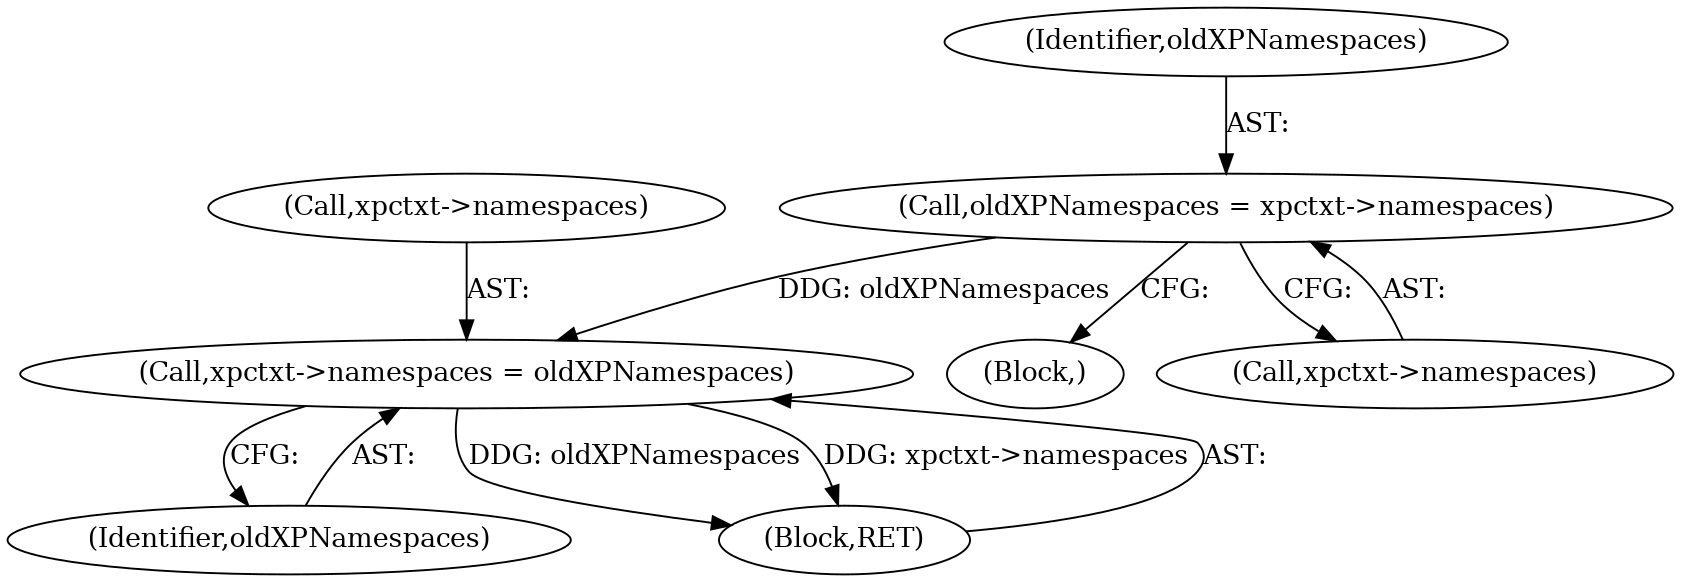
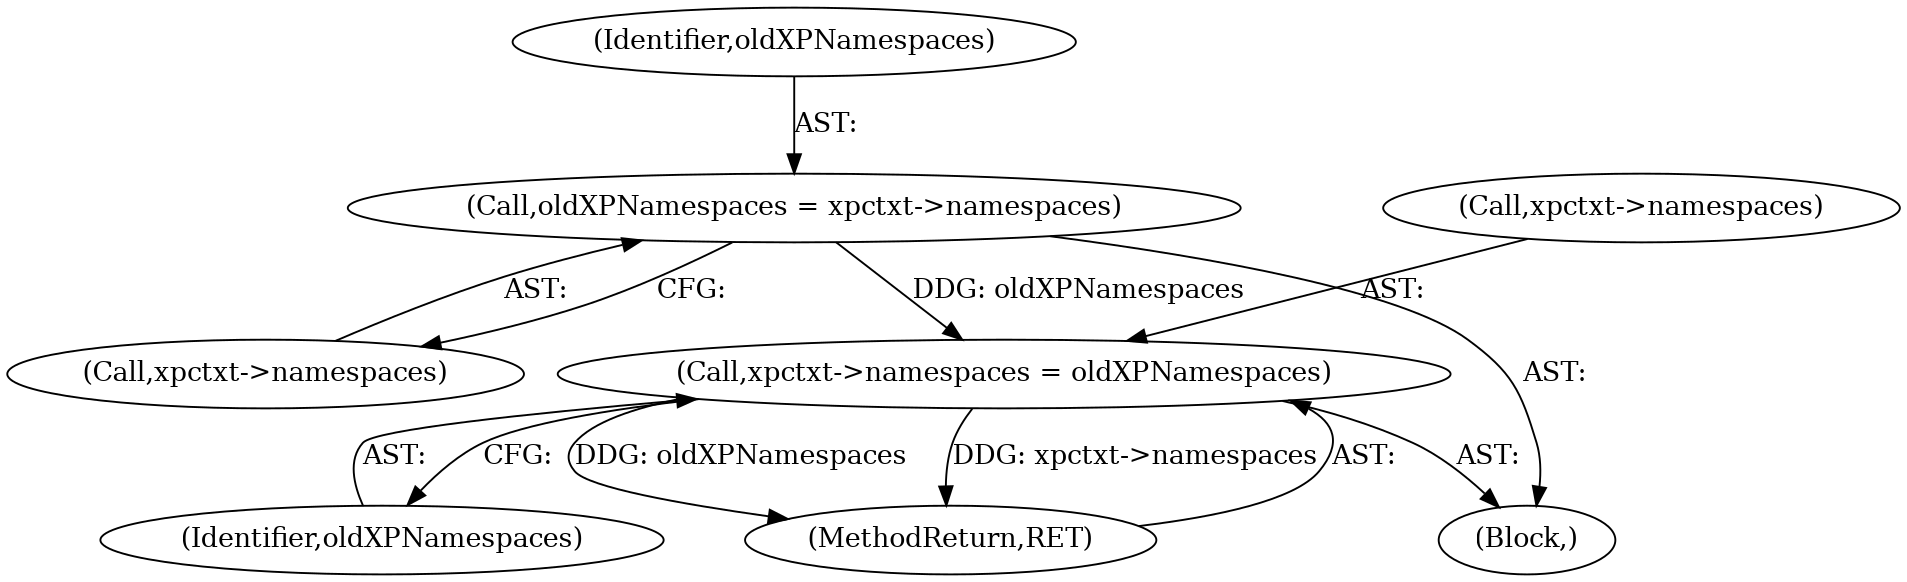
(1179, 291) -> (1559, 374)
none -> (1390, 433)
(845, 540) -> (951, 540)
